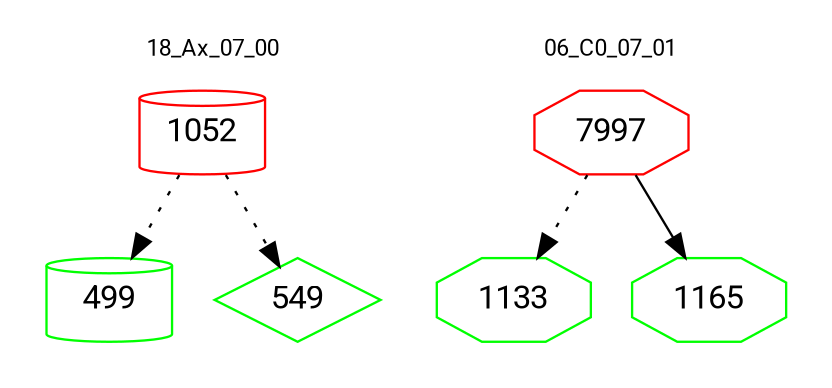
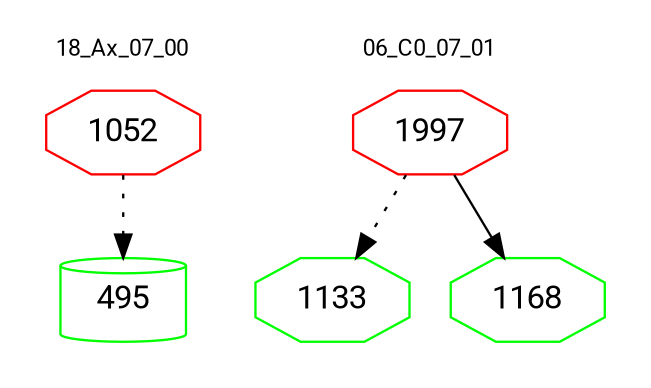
(202, 133) -> (123, 133)
(611, 133) -> (430, 133)
(109, 300) -> (123, 300)
(298, 300) -> none
(709, 300) -> (528, 300)
